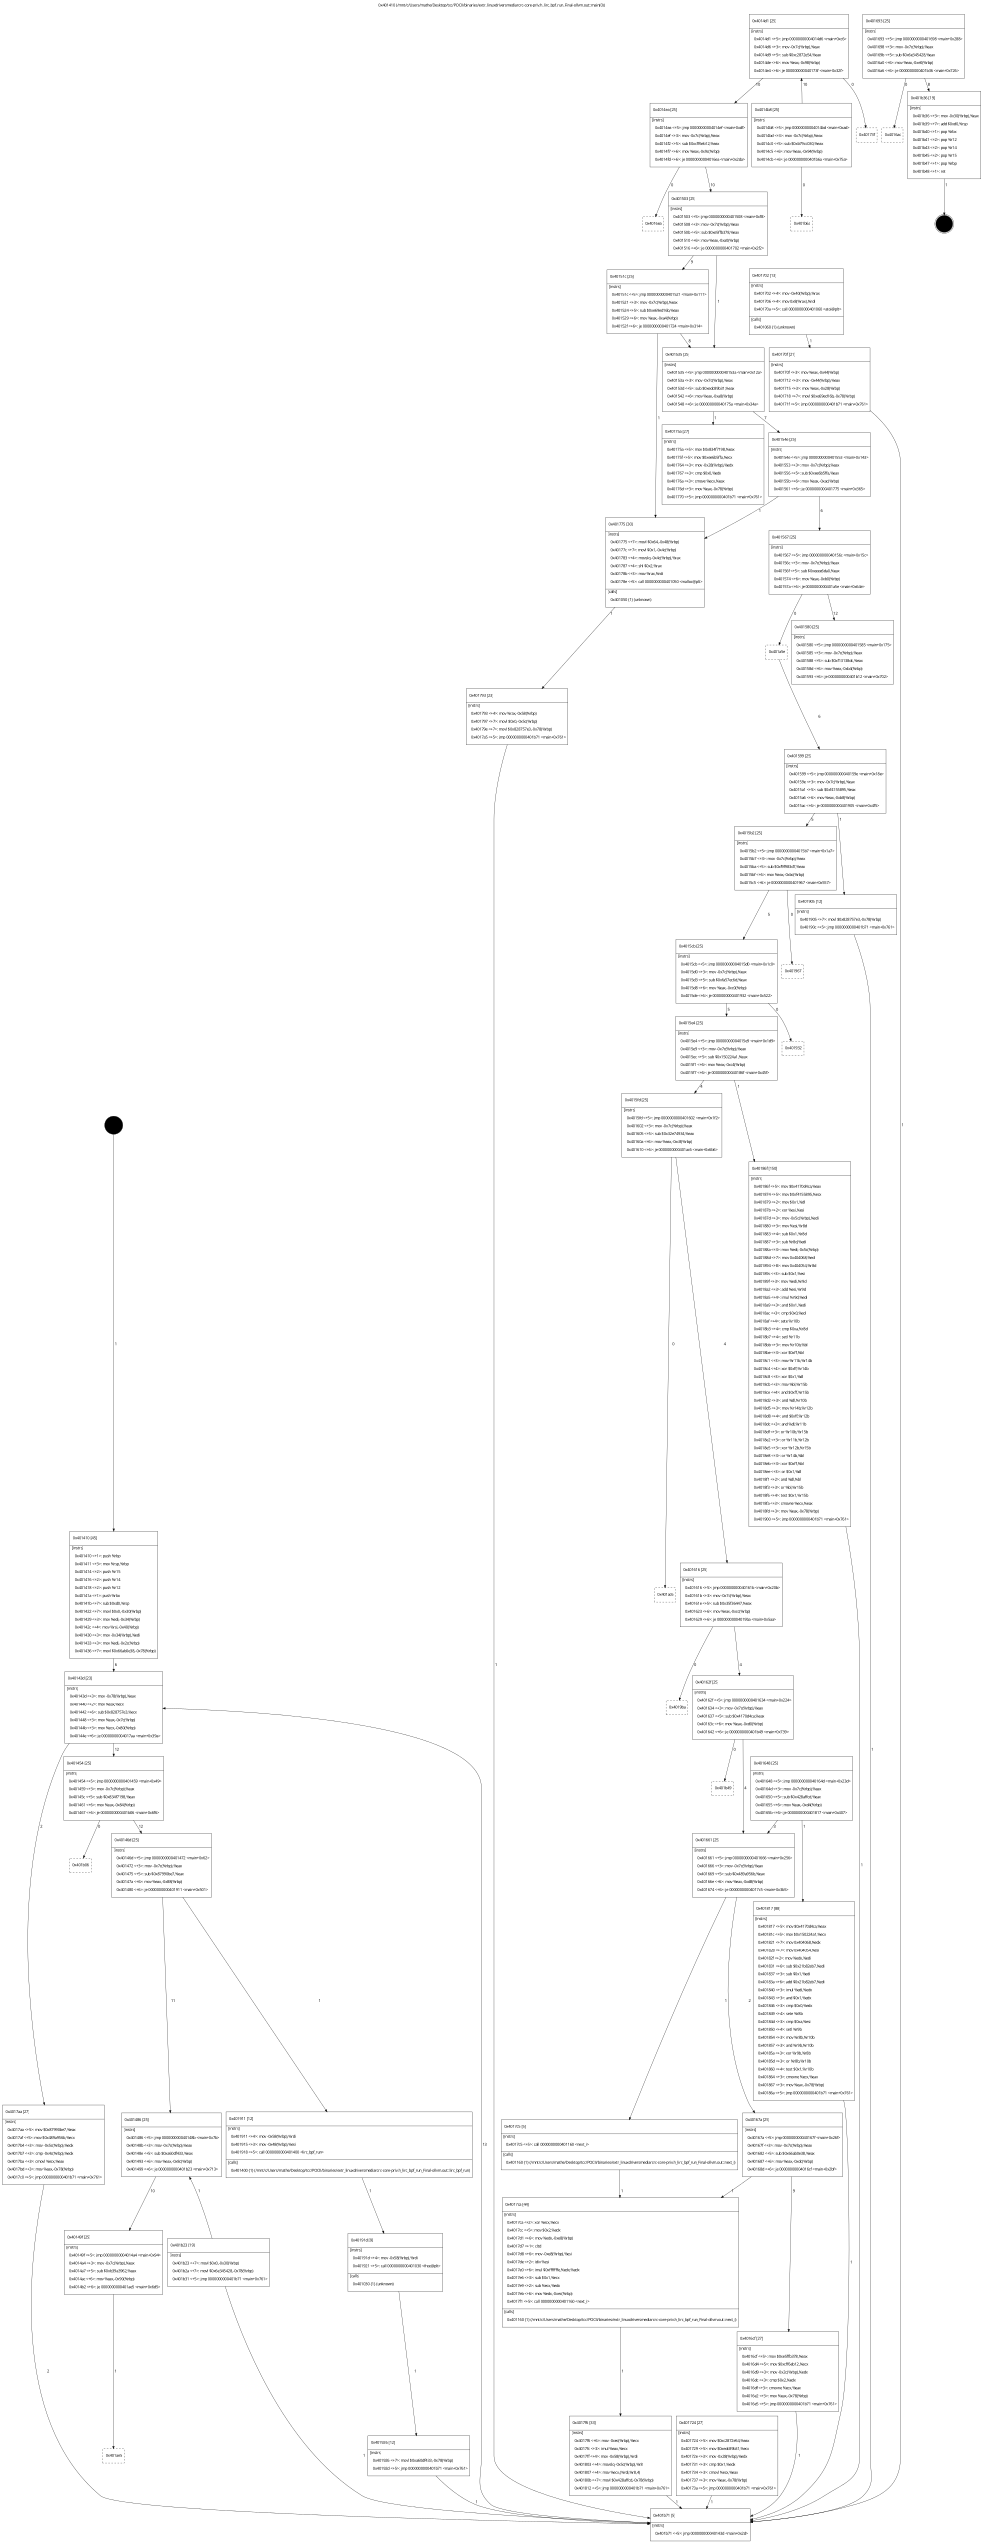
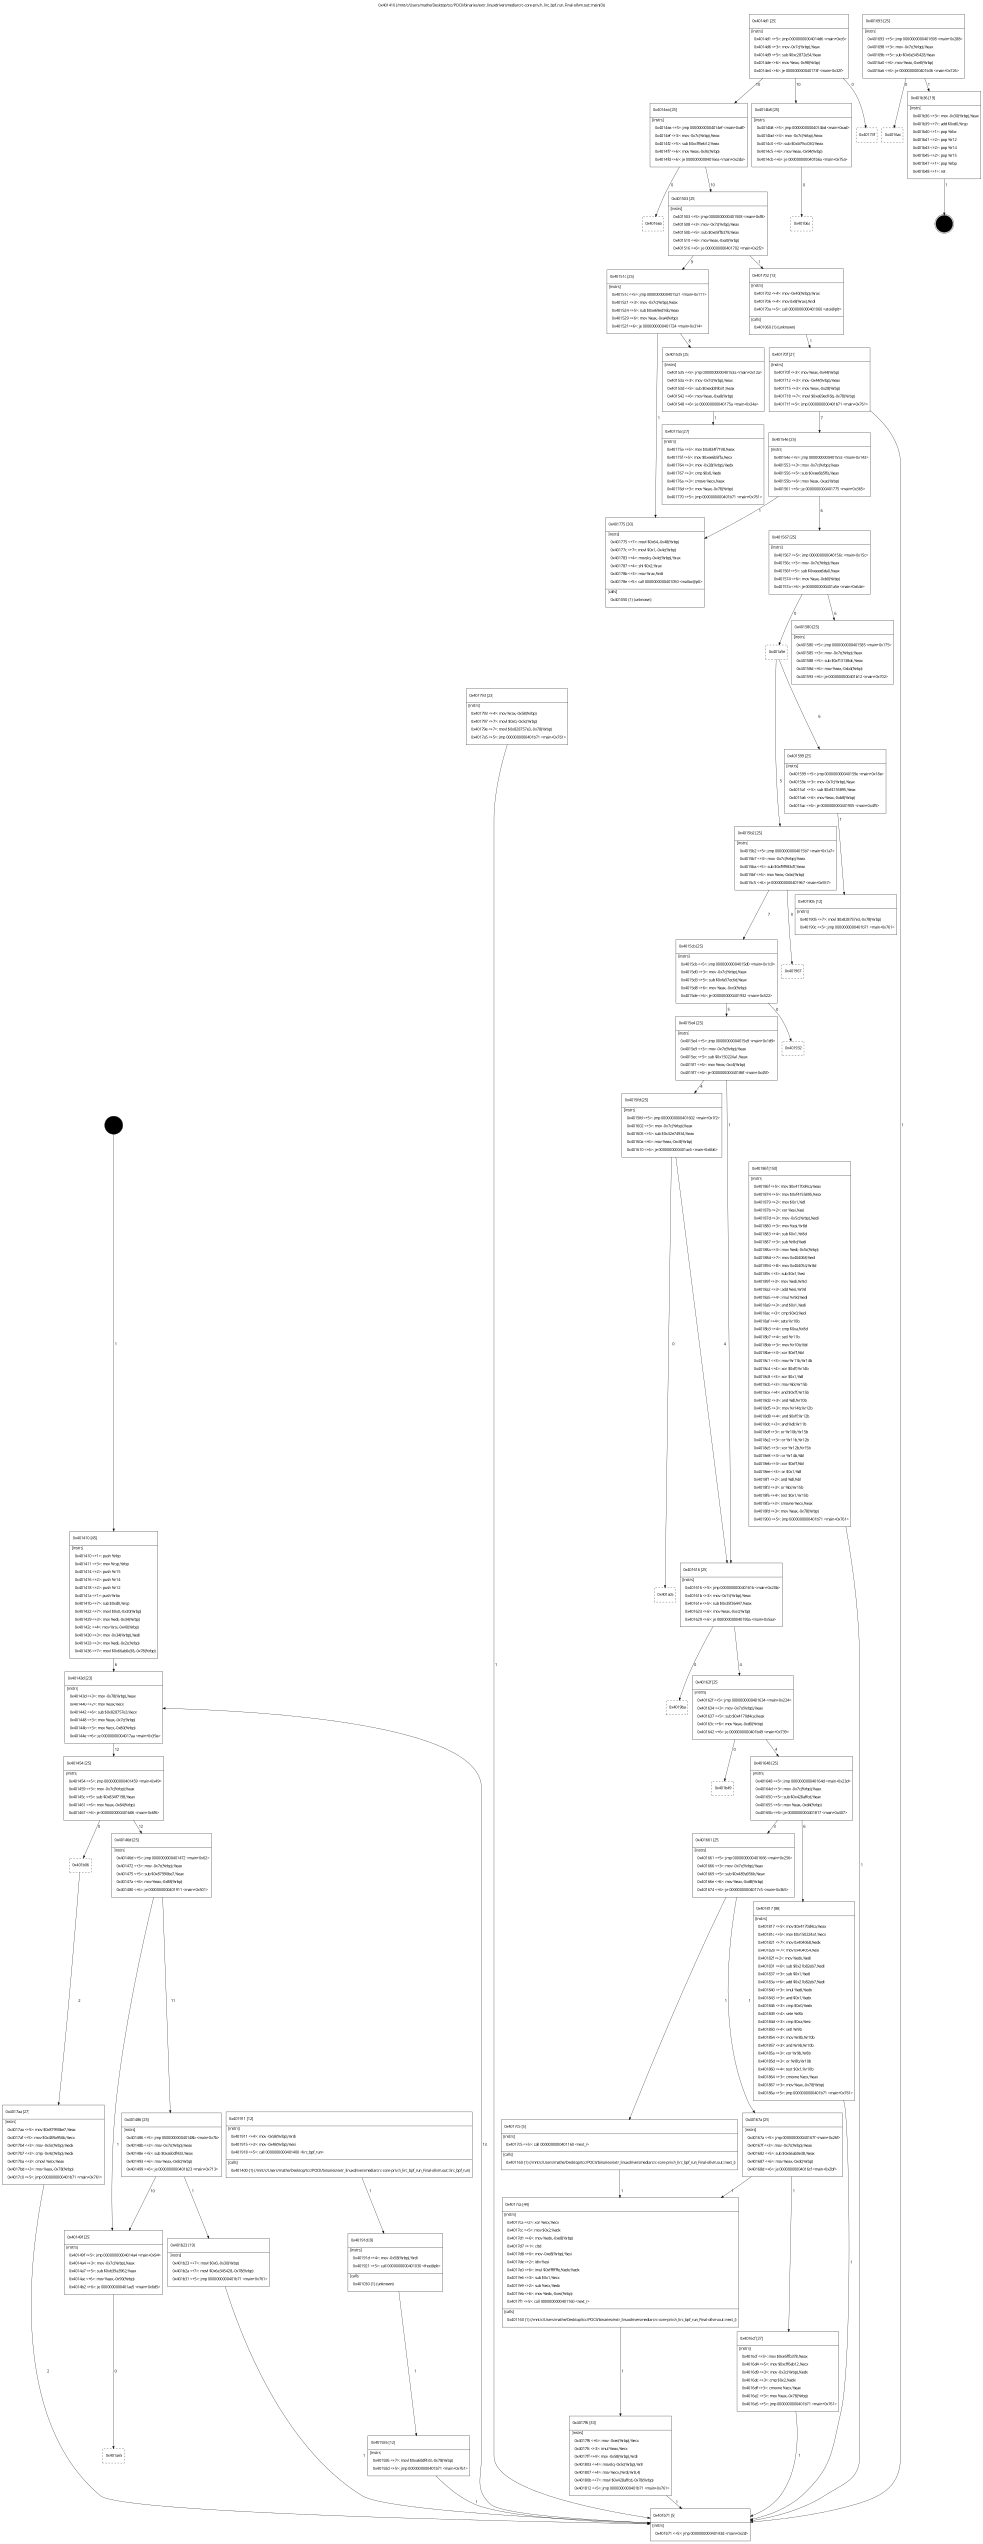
(929, 85) -> (929, 85)
(802, 92) -> (795, 89)
(716, 301) -> (756, 261)
(765, 421) -> (820, 421)
(835, 614) -> (835, 614)
(579, 647) -> none
(811, 819) -> (775, 742)
(768, 915) -> (768, 915)
(744, 1120) -> (729, 1320)
(870, 1773) -> none
(743, 1785) -> (772, 1747)
(804, 1827) -> (804, 1827)
(29, 1920) -> (70, 1988)
(749, 2001) -> (749, 2001)
(254, 2004) -> (121, 2061)
(793, 2191) -> (793, 2191)
(203, 2208) -> (196, 2206)
(115, 2372) -> (115, 2372)
(727, 2456) -> none
